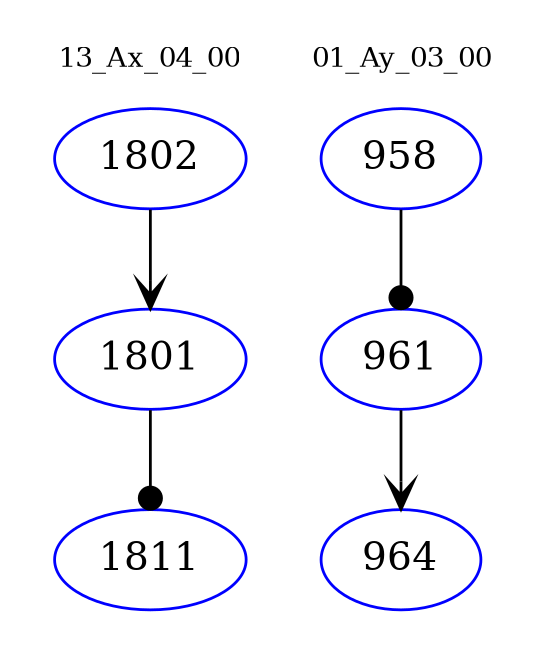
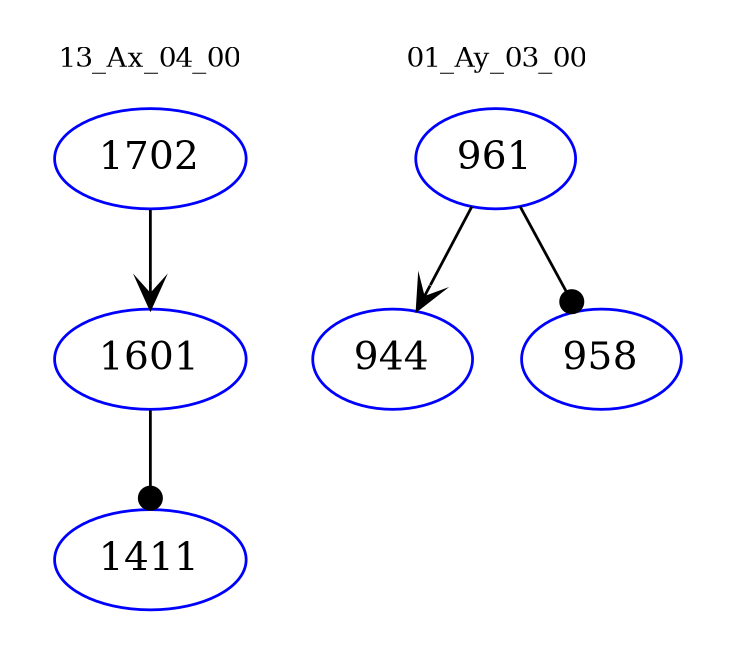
(150, 159) -> (150, 159)
(401, 248) -> (543, 249)
(150, 359) -> (150, 359)
(150, 560) -> (150, 560)
(401, 560) -> (393, 359)
